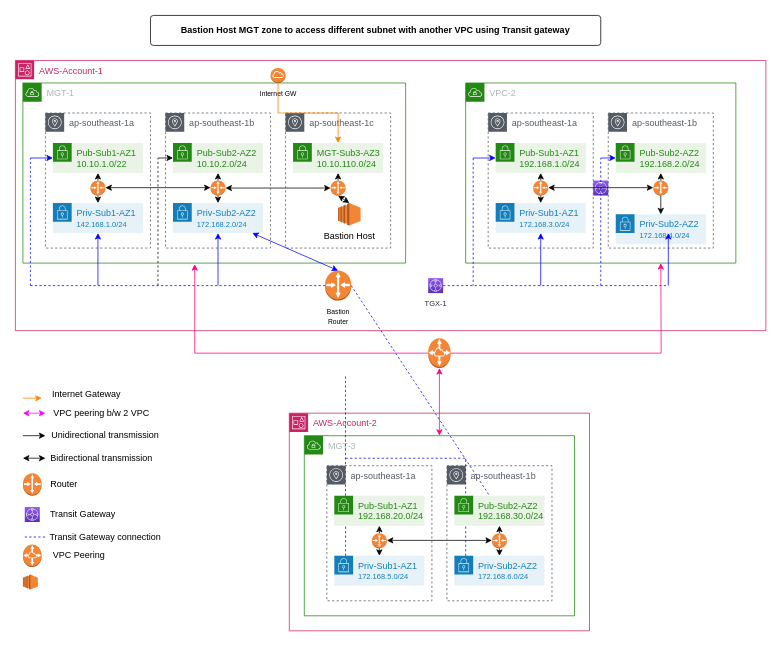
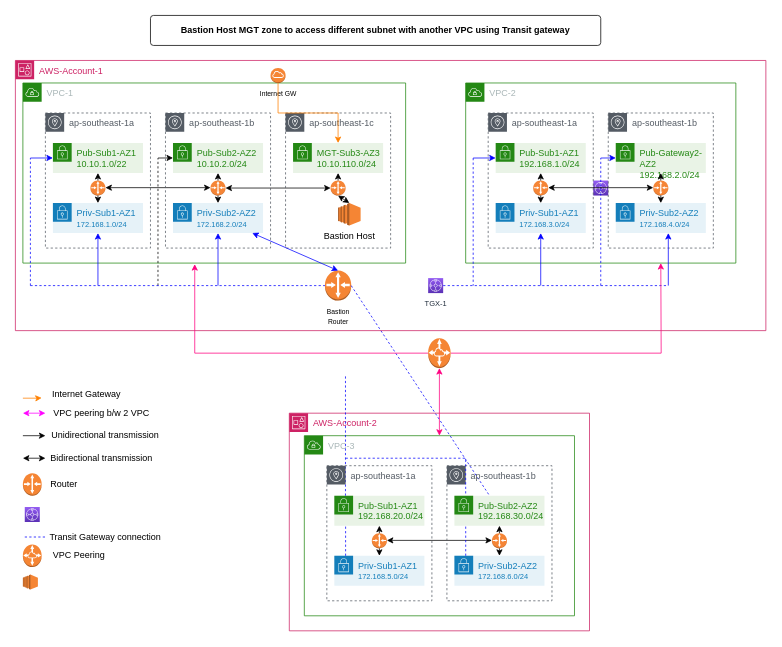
(59, 94) -> (59, 94)
(672, 159) -> (672, 164)
(109, 219) -> (109, 219)
(660, 229) -> (660, 218)
(341, 446) -> (341, 446)
(83, 514) -> none
